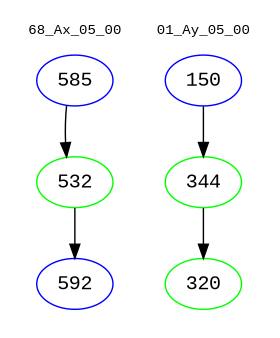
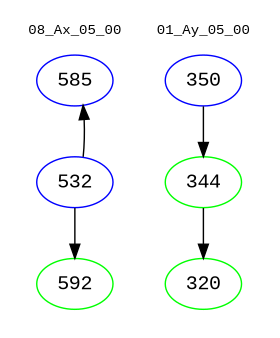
(76, 30) -> (76, 30)
(203, 81) -> (203, 81)
(65, 124) -> (84, 138)
(75, 182) -> (75, 182)
(75, 284) -> (75, 284)
